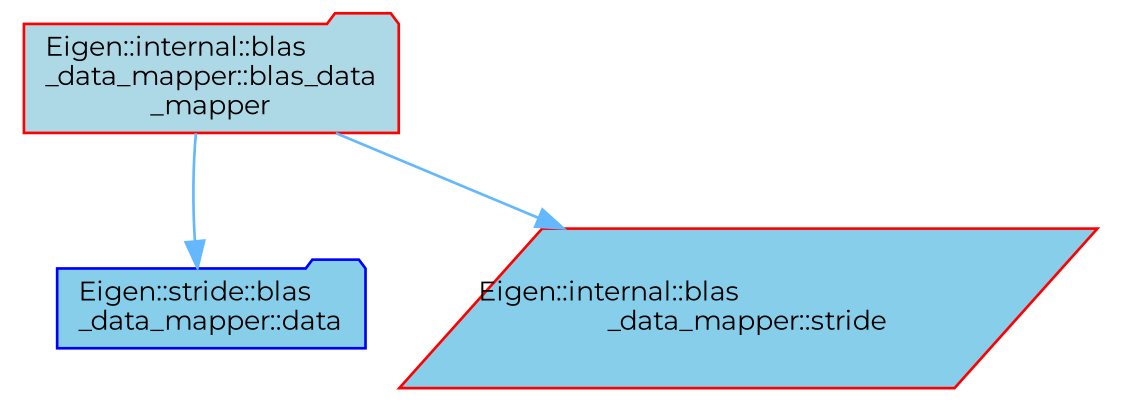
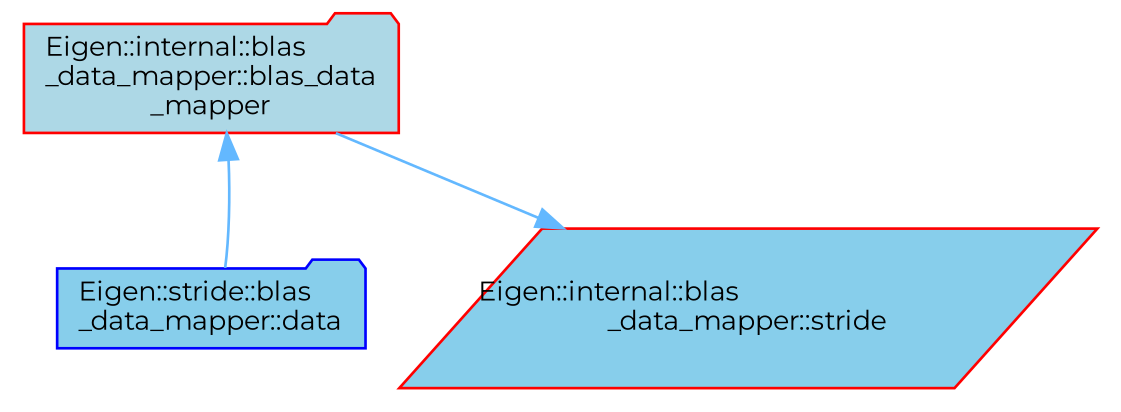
(193, 187) -> (229, 214)
